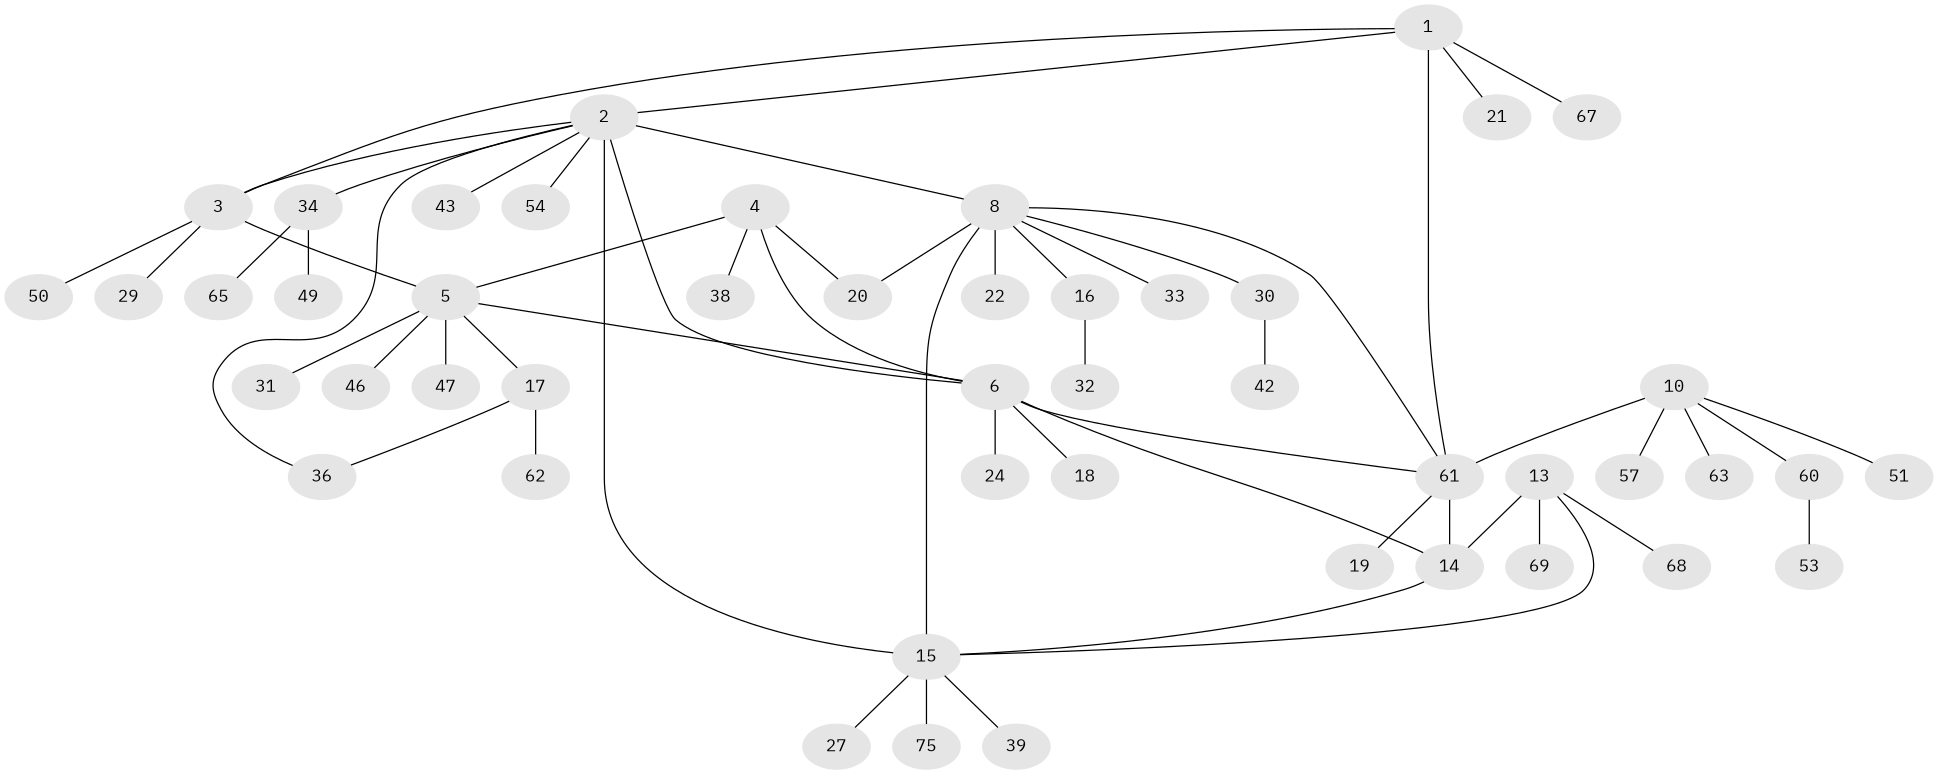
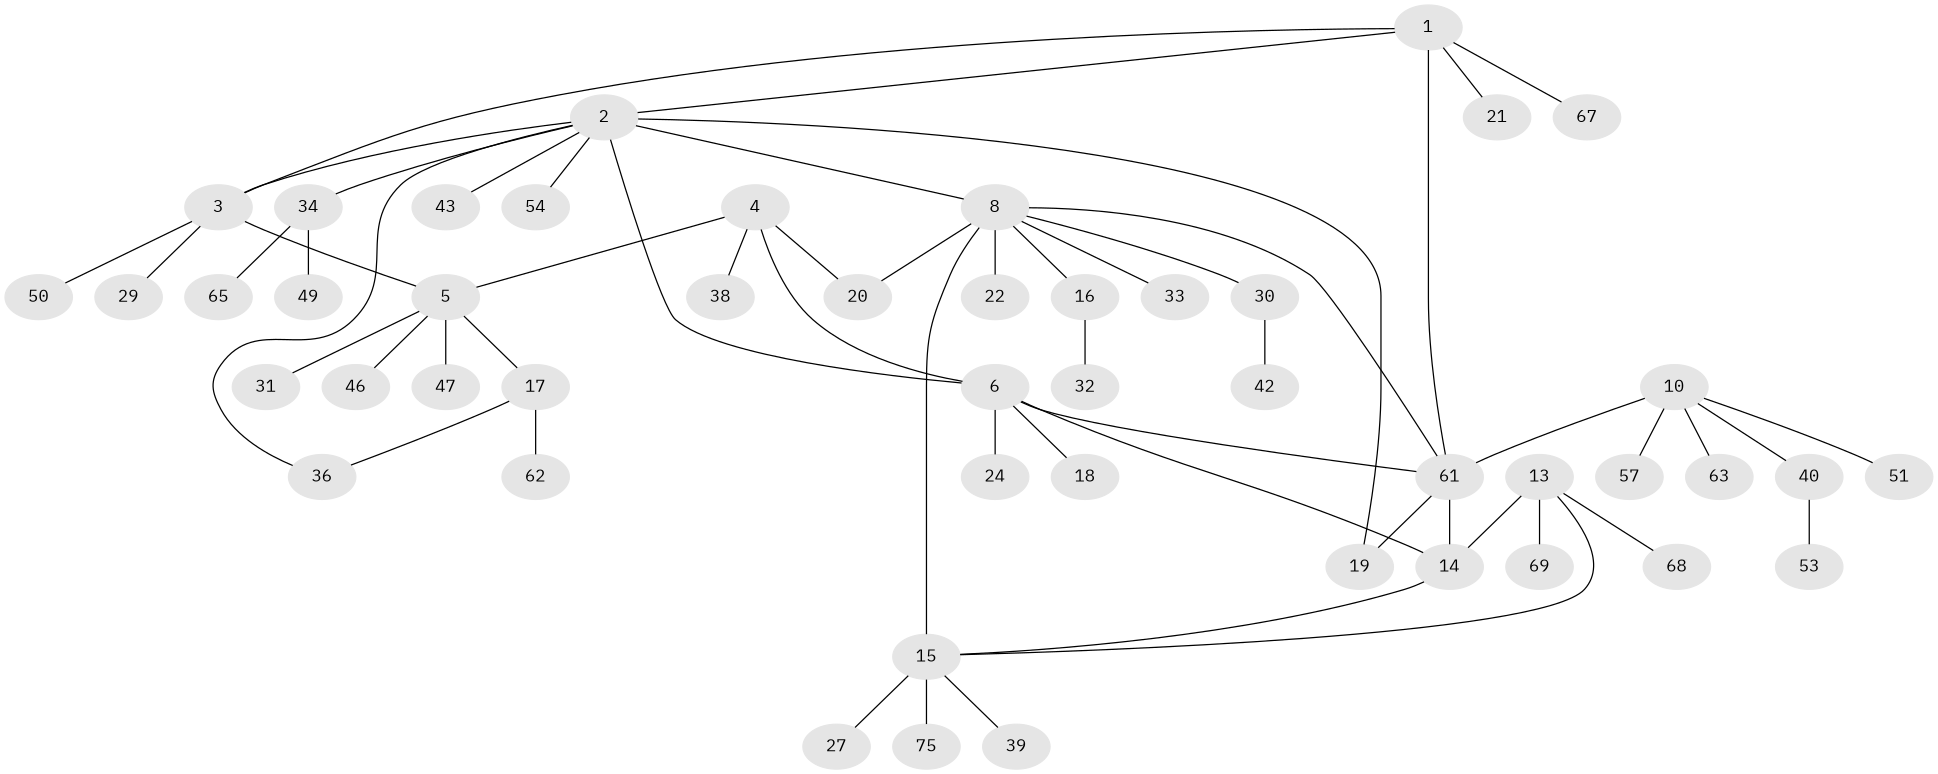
(684, 336) -> none
(1809, 477) -> (1809, 477)
(607, 492) -> (1157, 167)
